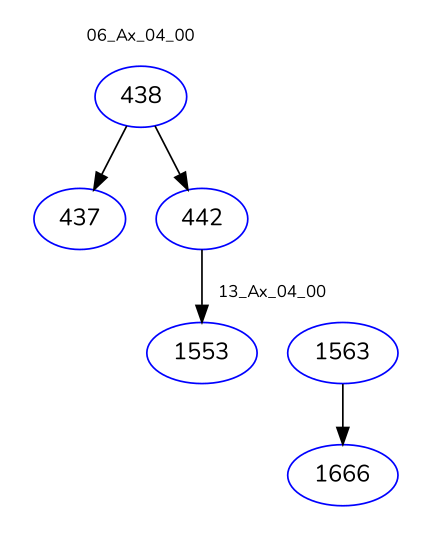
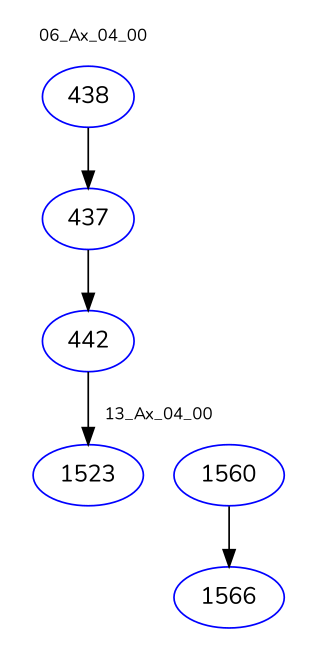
(168, 150) -> (88, 272)
(202, 353) -> (88, 475)
(343, 353) -> (229, 475)
(343, 475) -> (229, 597)
